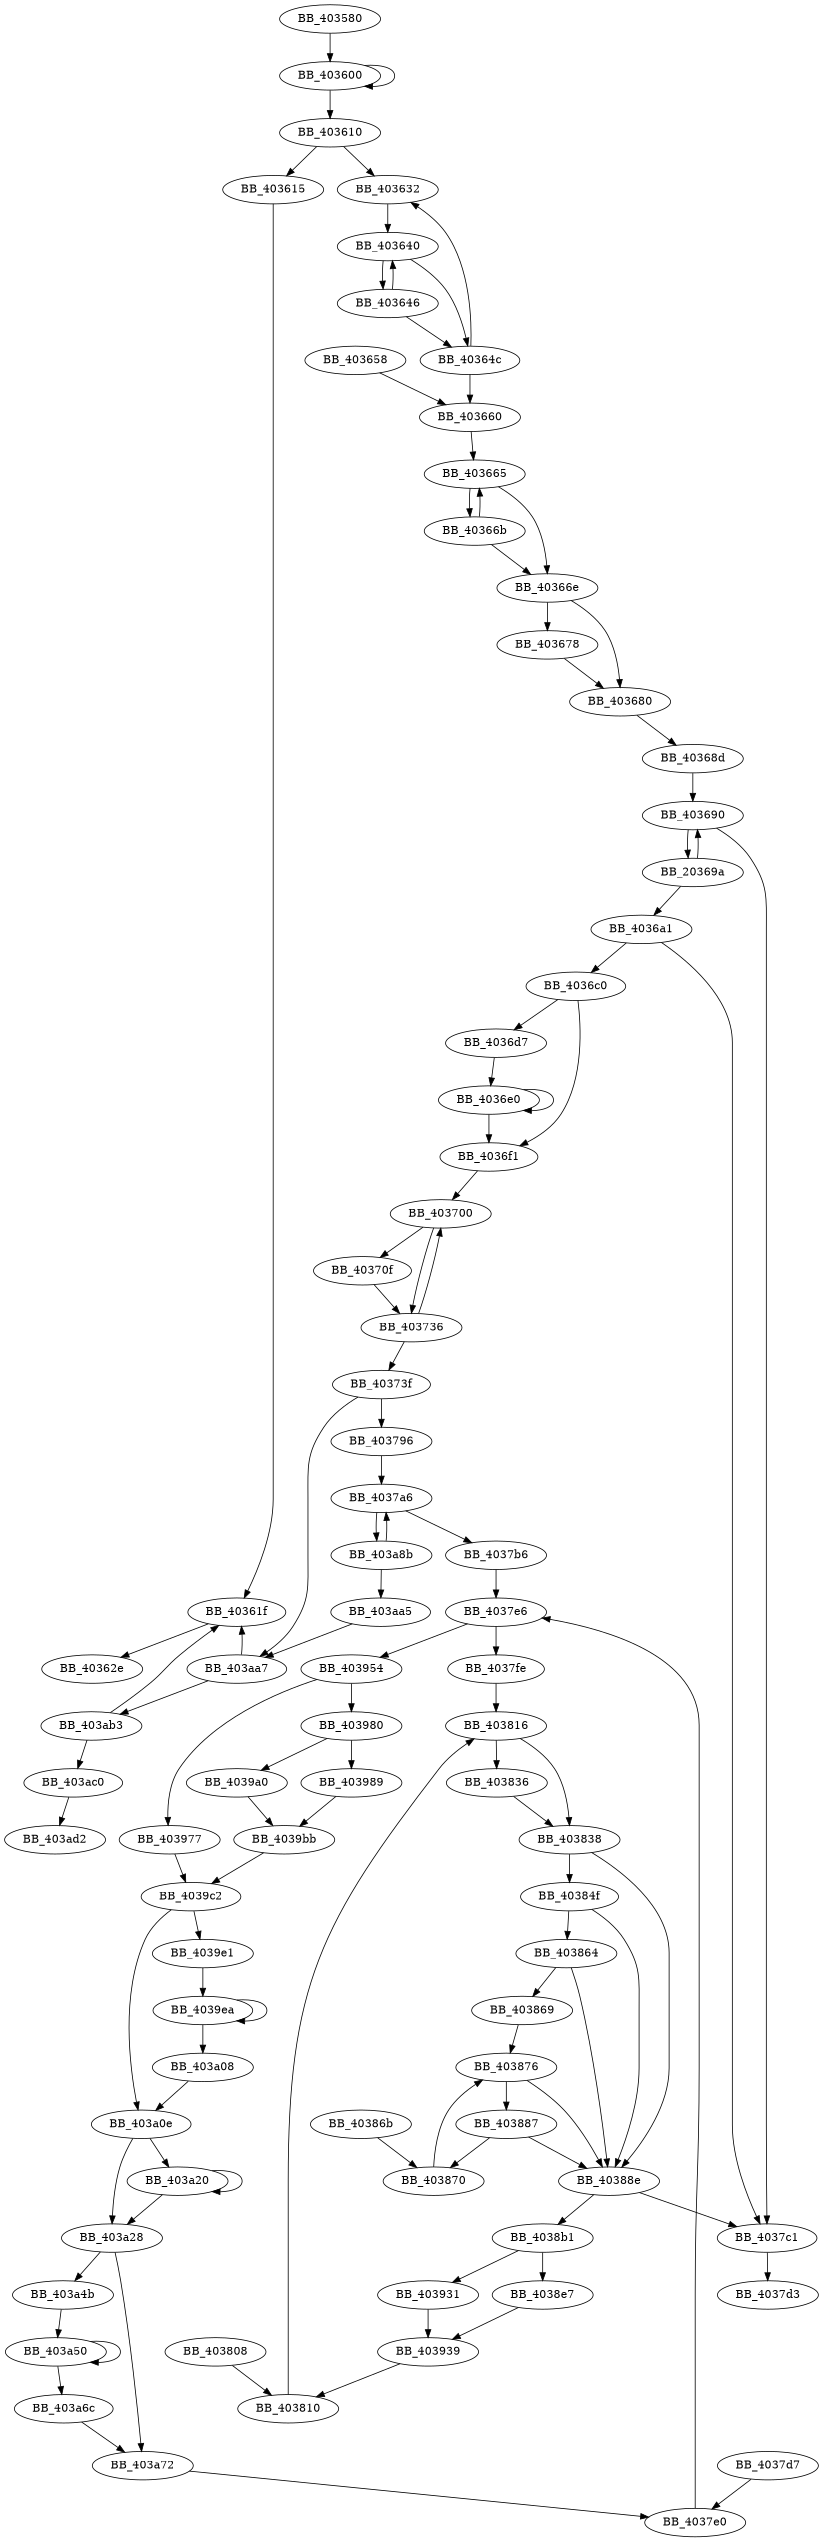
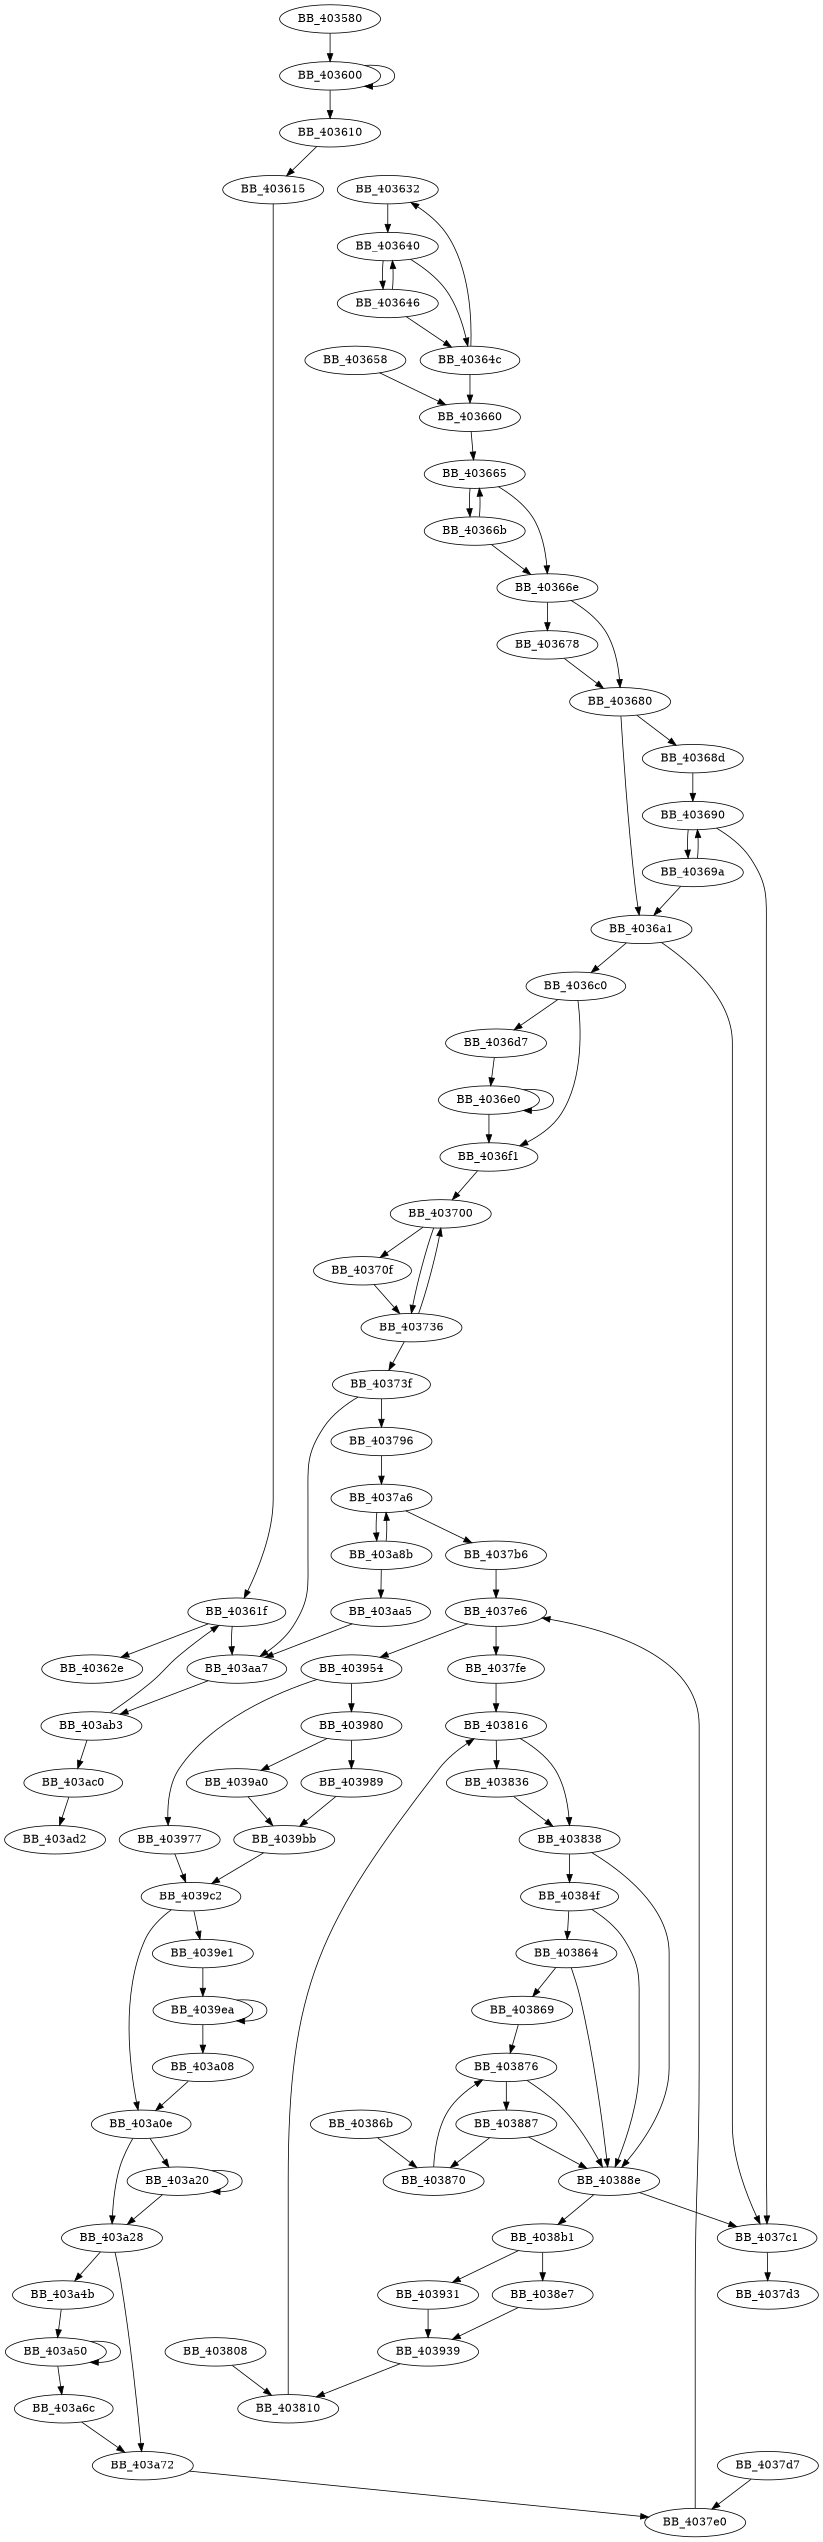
(356, 158) -> none
none -> (628, 812)
(693, 872) -> (693, 872)
(242, 1644) -> (232, 1636)
